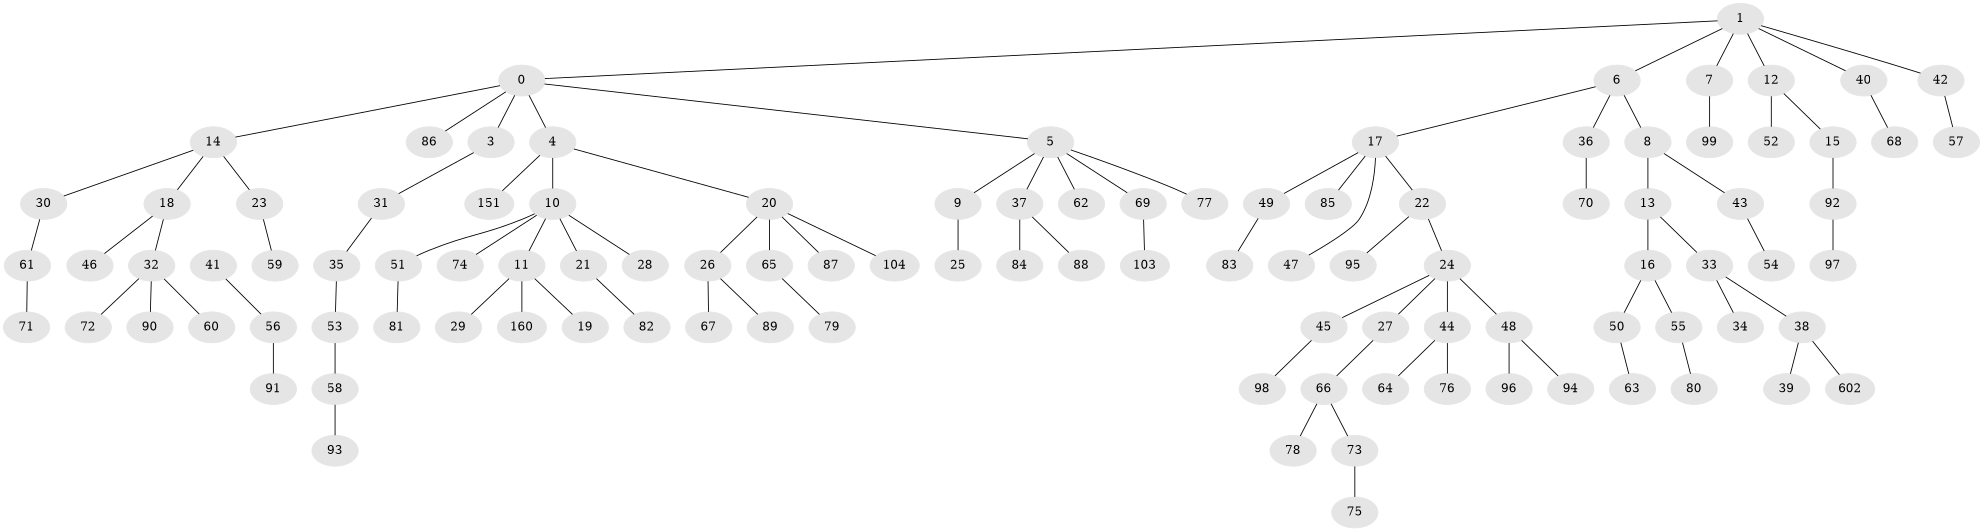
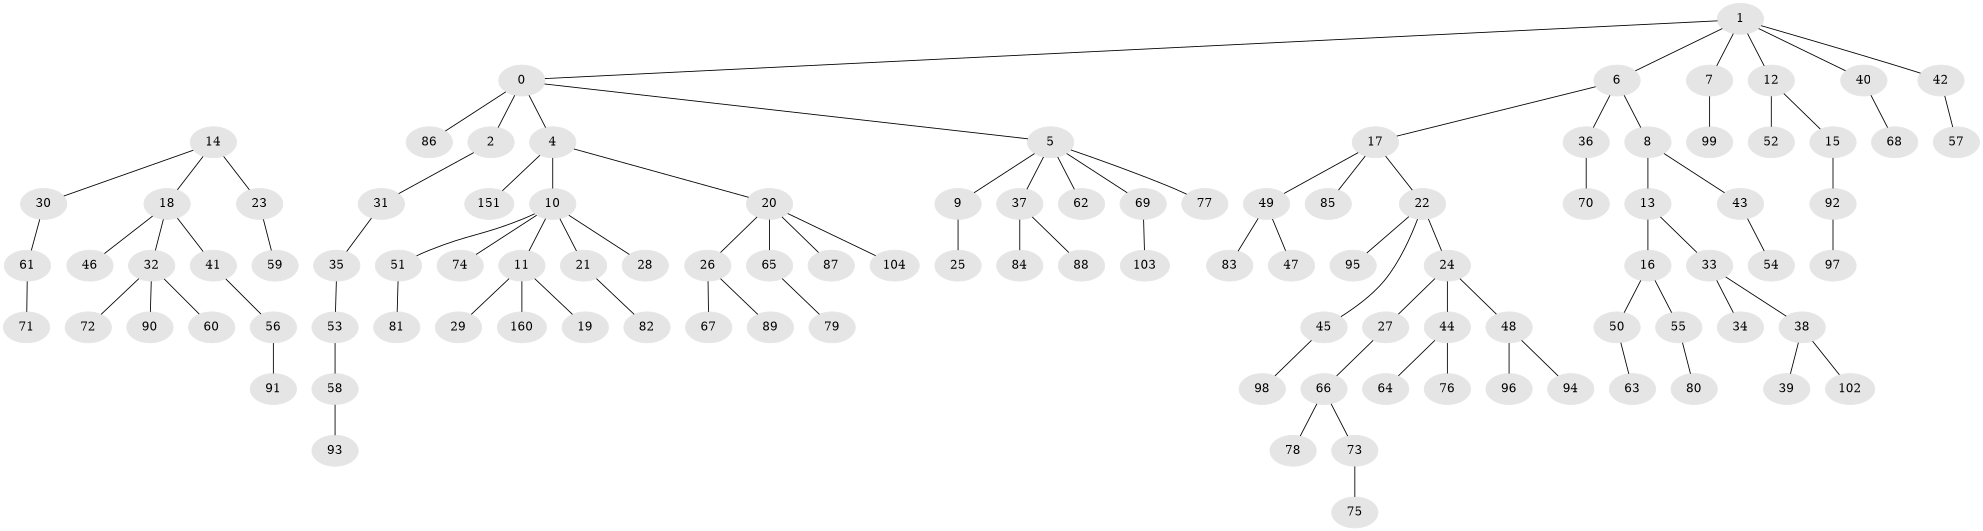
(368, 111) -> none
(491, 142) -> (491, 142)
(1360, 218) -> (1279, 235)
none -> (190, 235)
(1386, 296) -> (1388, 275)
(1850, 389) -> (1850, 389)
